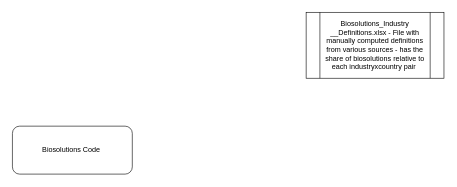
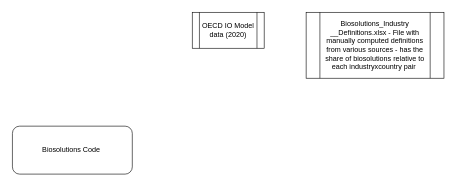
none -> (228, 30)
